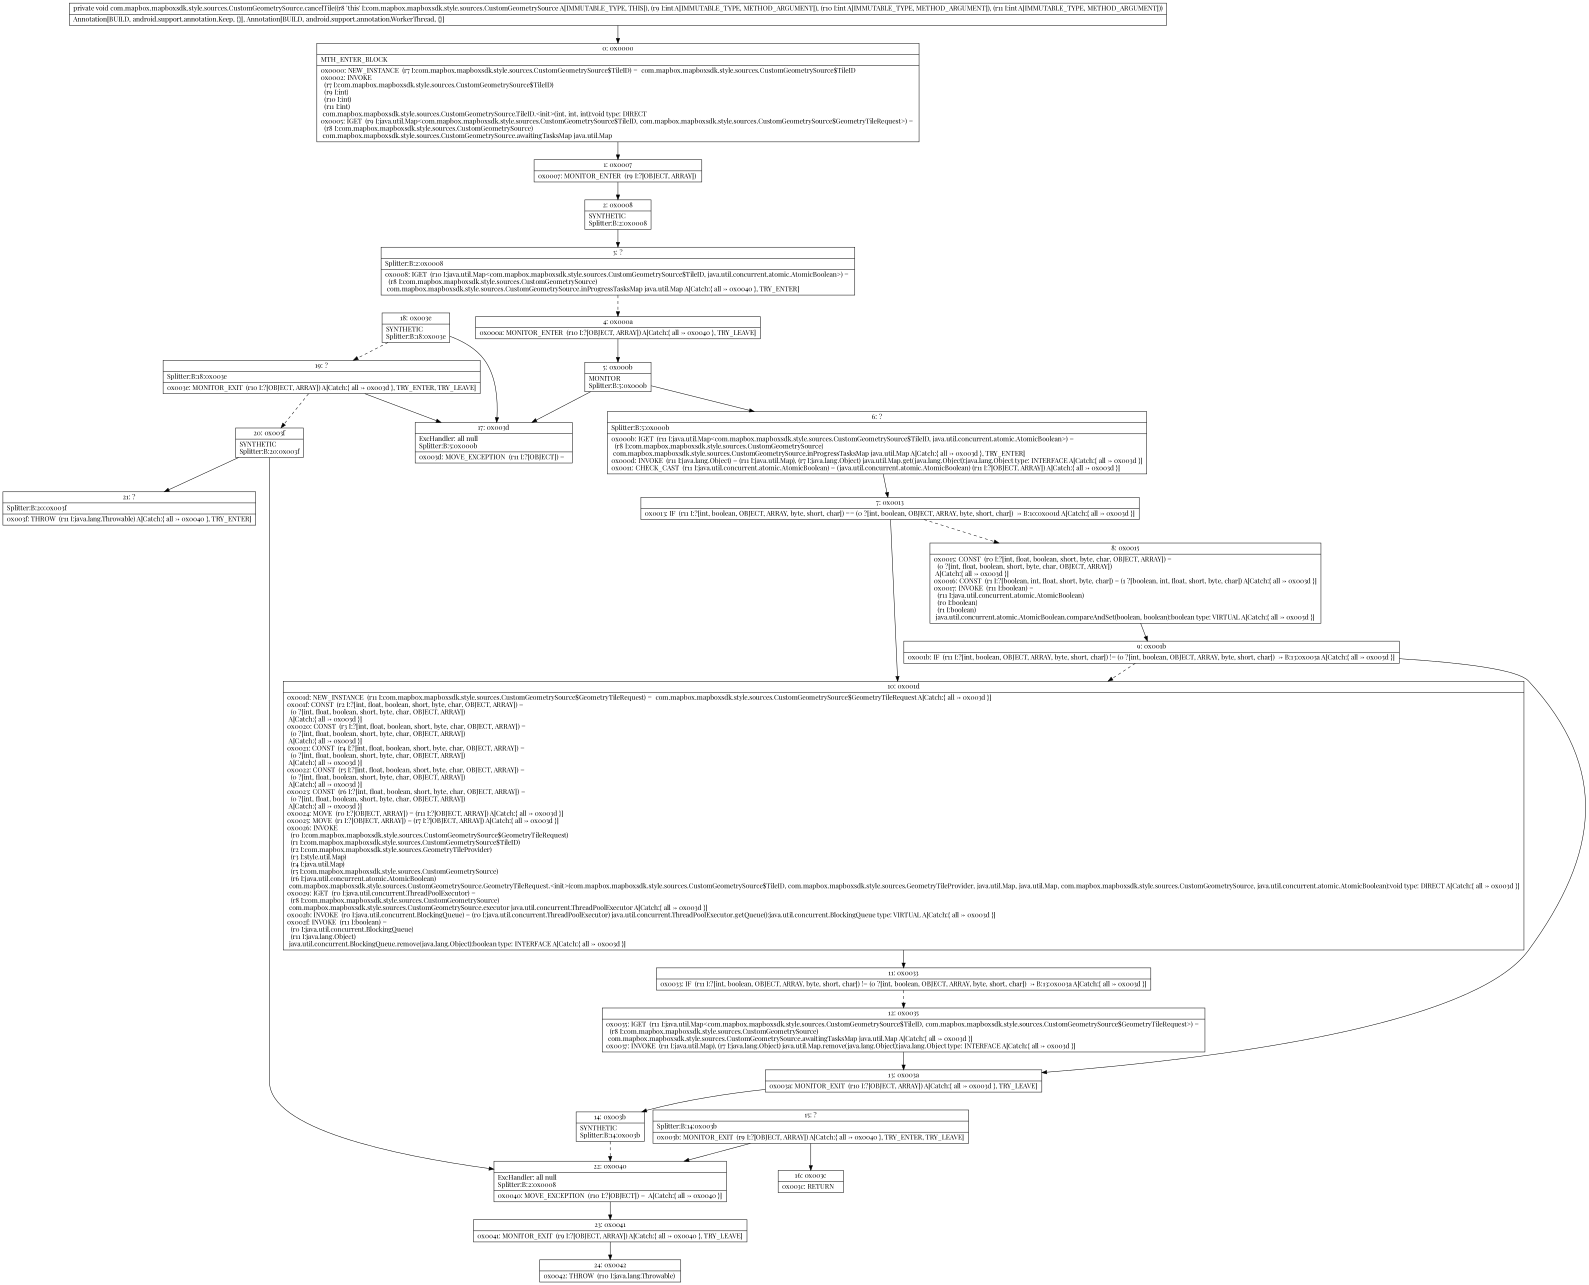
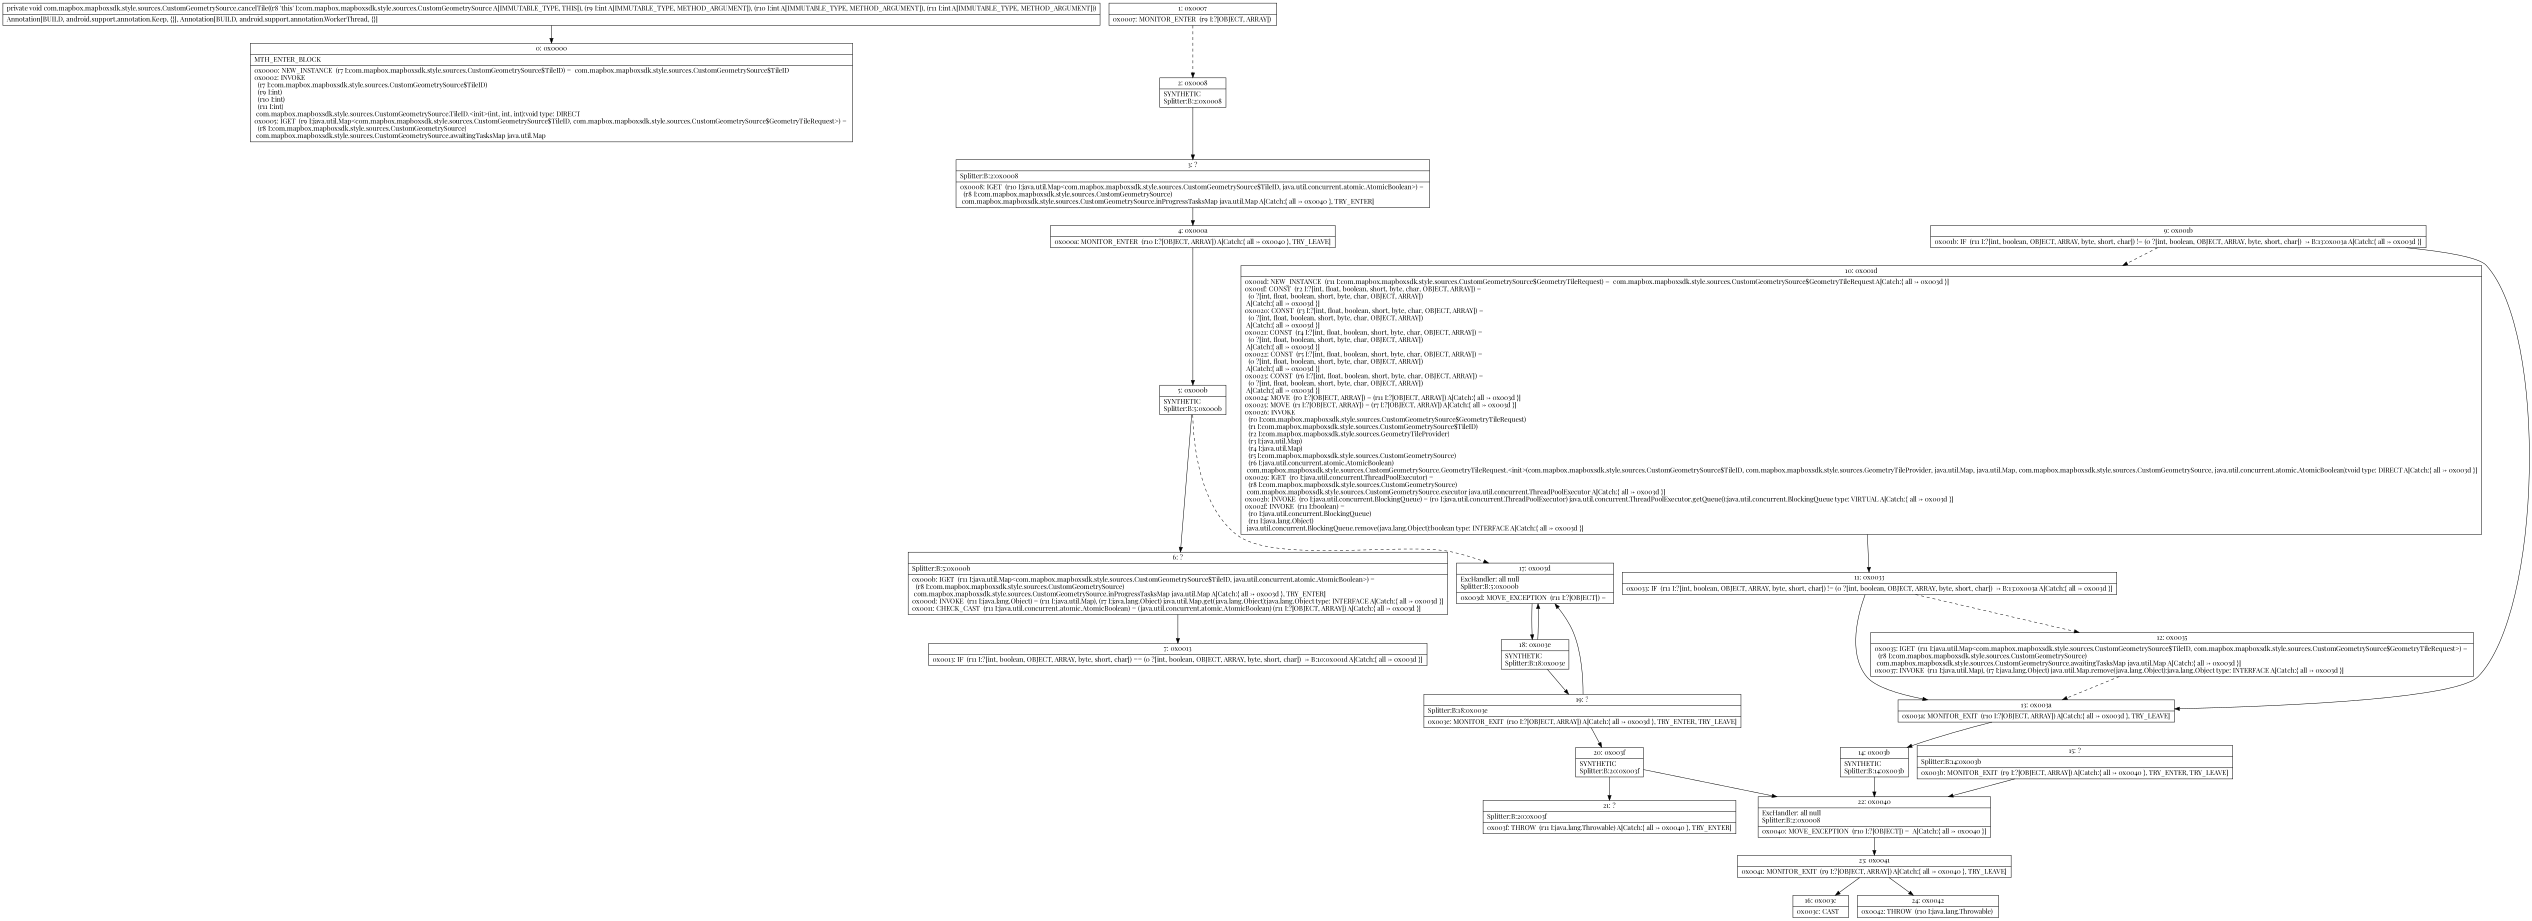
(618, 148) -> none
(618, 189) -> (1193, 49)
(618, 303) -> (1193, 214)
(373, 350) -> (1556, 680)
(605, 379) -> (1182, 402)
(563, 406) -> (1294, 549)
(296, 409) -> (1595, 735)
(1125, 583) -> none
(894, 598) -> none
none -> (1532, 619)
none -> (1860, 666)
(317, 857) -> (1273, 442)
(904, 1059) -> (2093, 687)
(610, 1149) -> (1874, 784)
(811, 1154) -> (1850, 885)
(811, 1187) -> (1821, 912)
